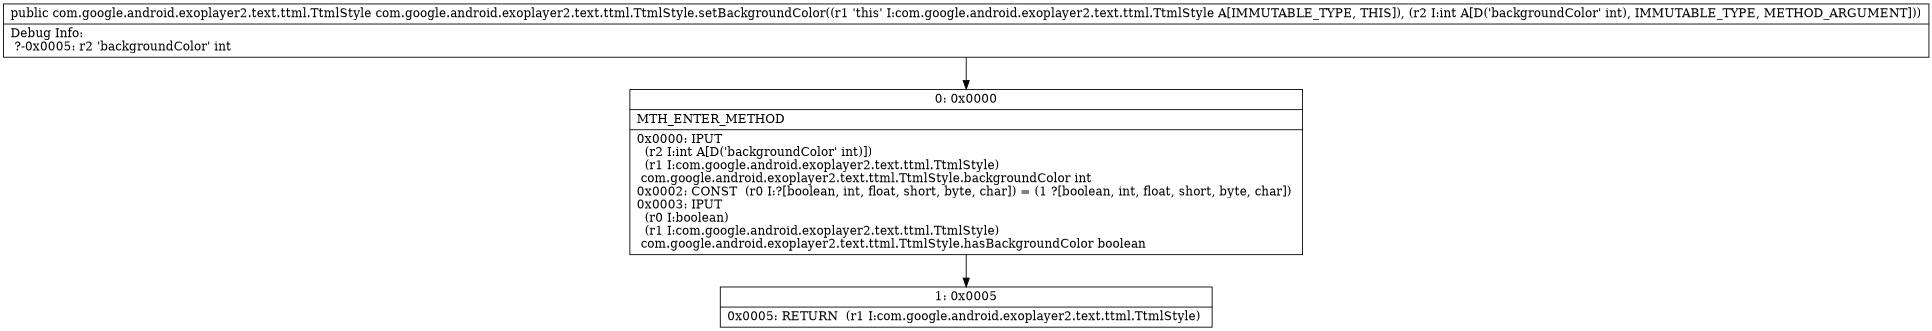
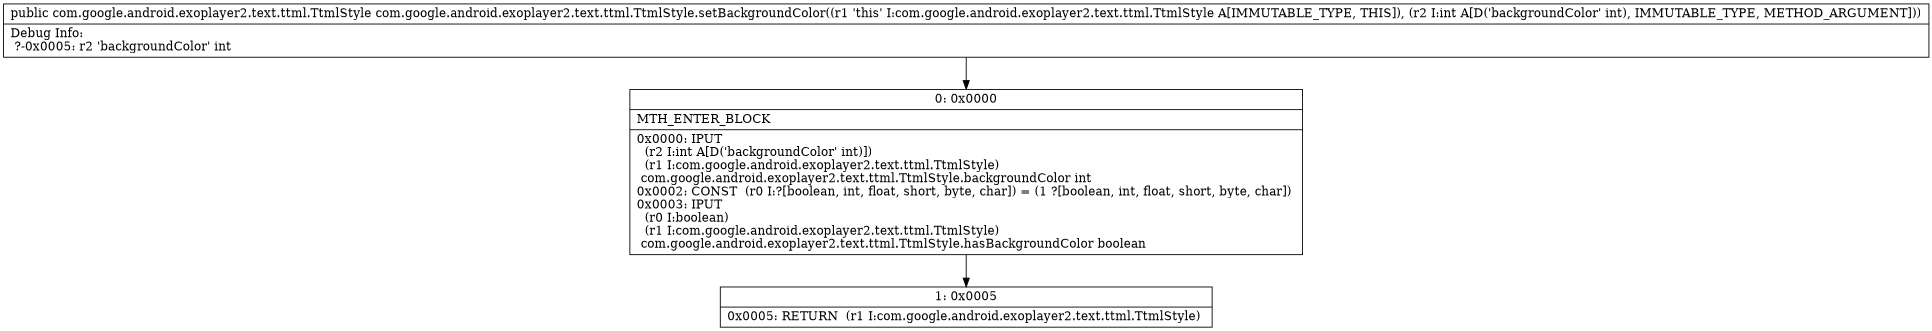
(711, 119) -> (704, 119)
